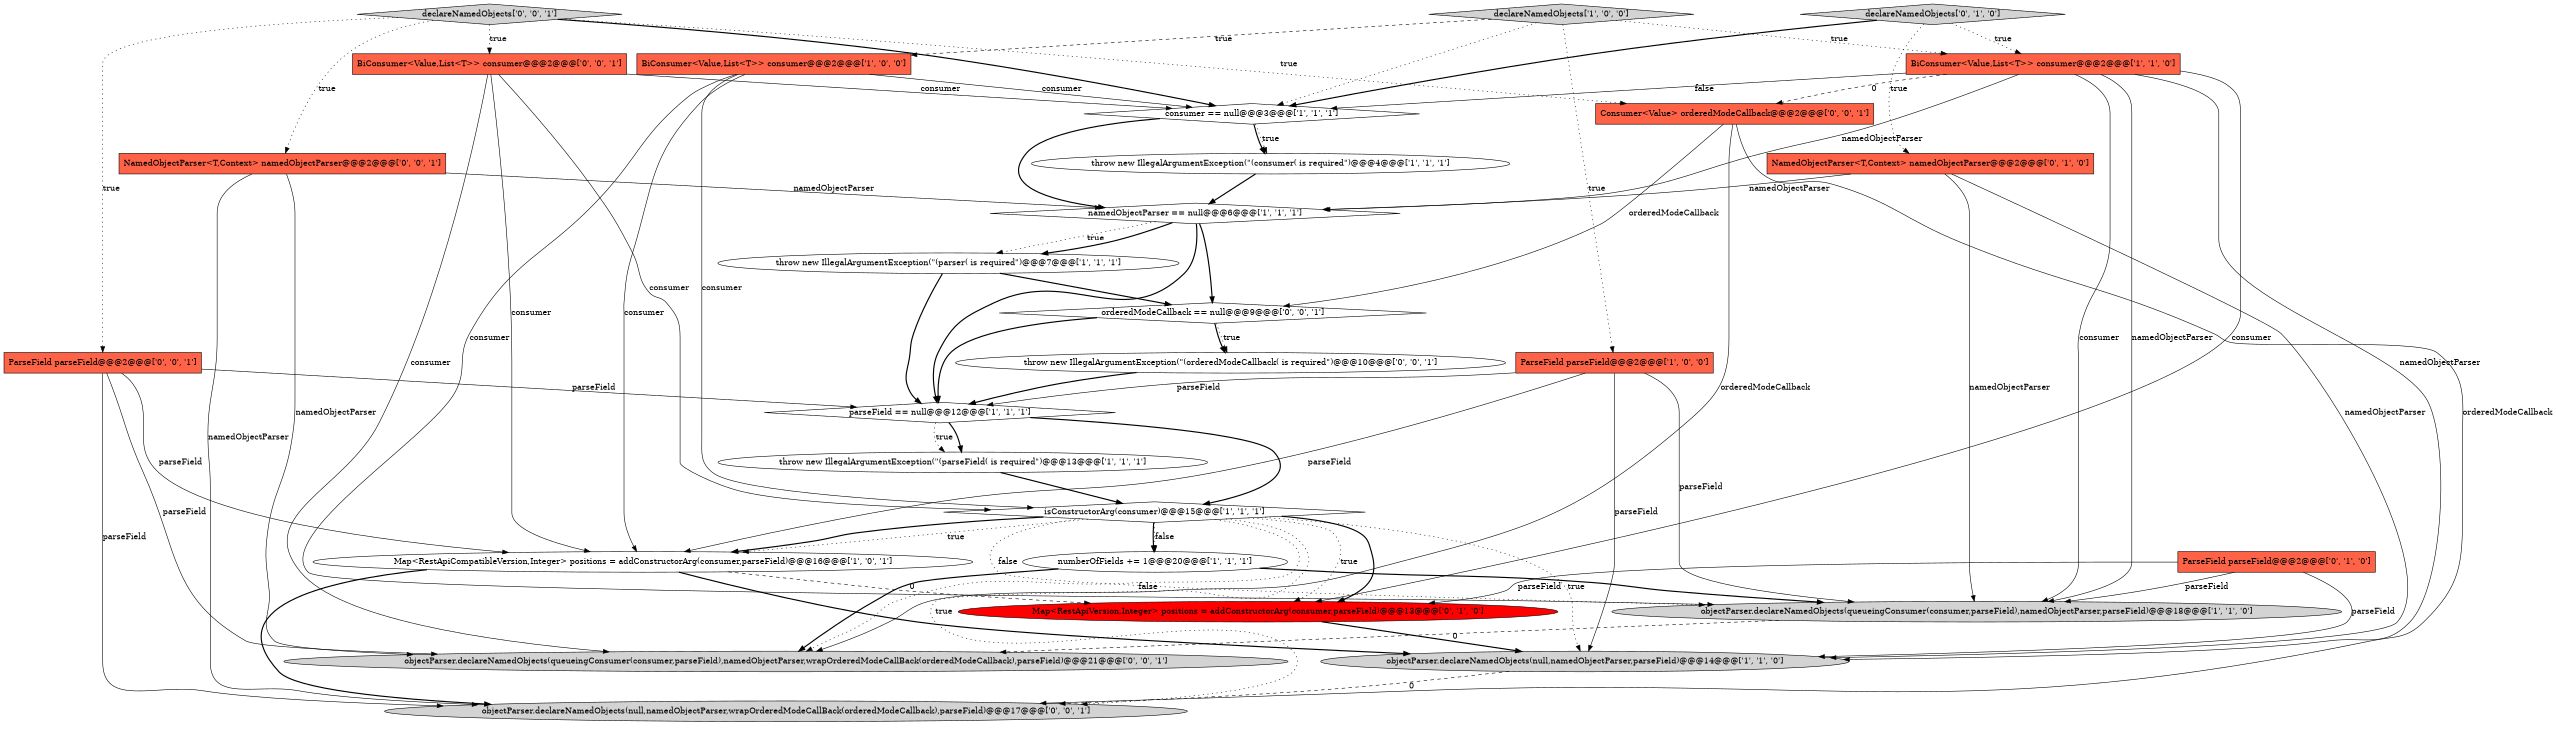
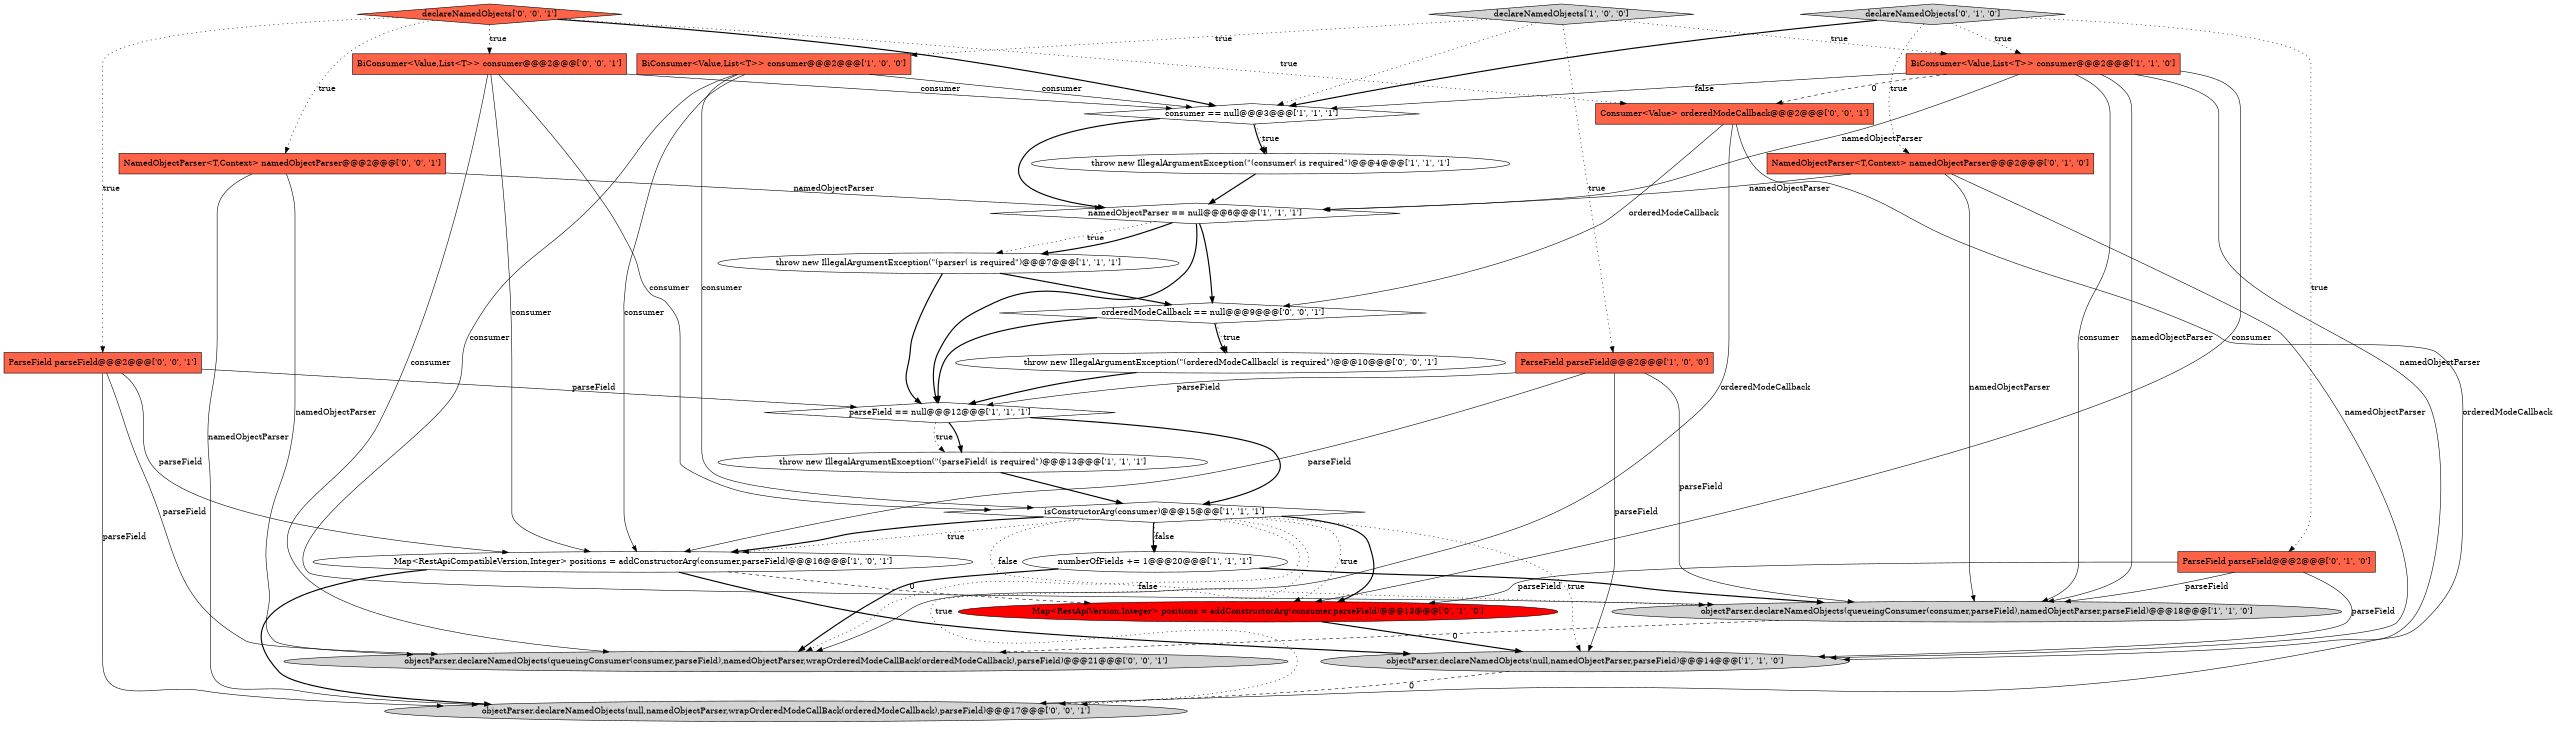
(490, 14) -> (490, 14)
(1204, 37) -> (1204, 37)
none -> (2311, 159)
